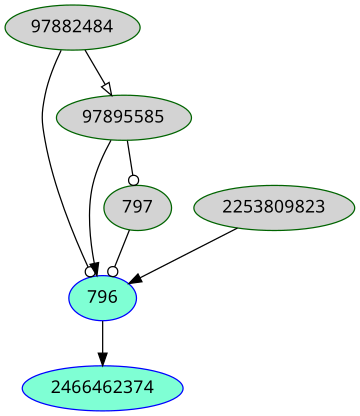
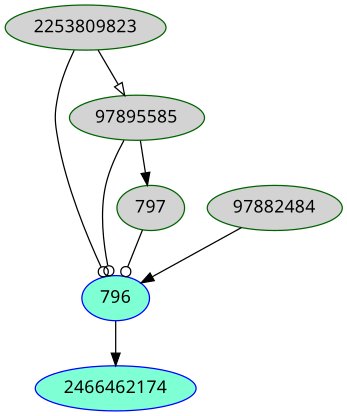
(95, 67) -> (108, 67)
(130, 158) -> (143, 157)
(49, 160) -> (197, 252)
(90, 200) -> (103, 201)
(189, 253) -> (62, 160)
(103, 388) -> (116, 388)
